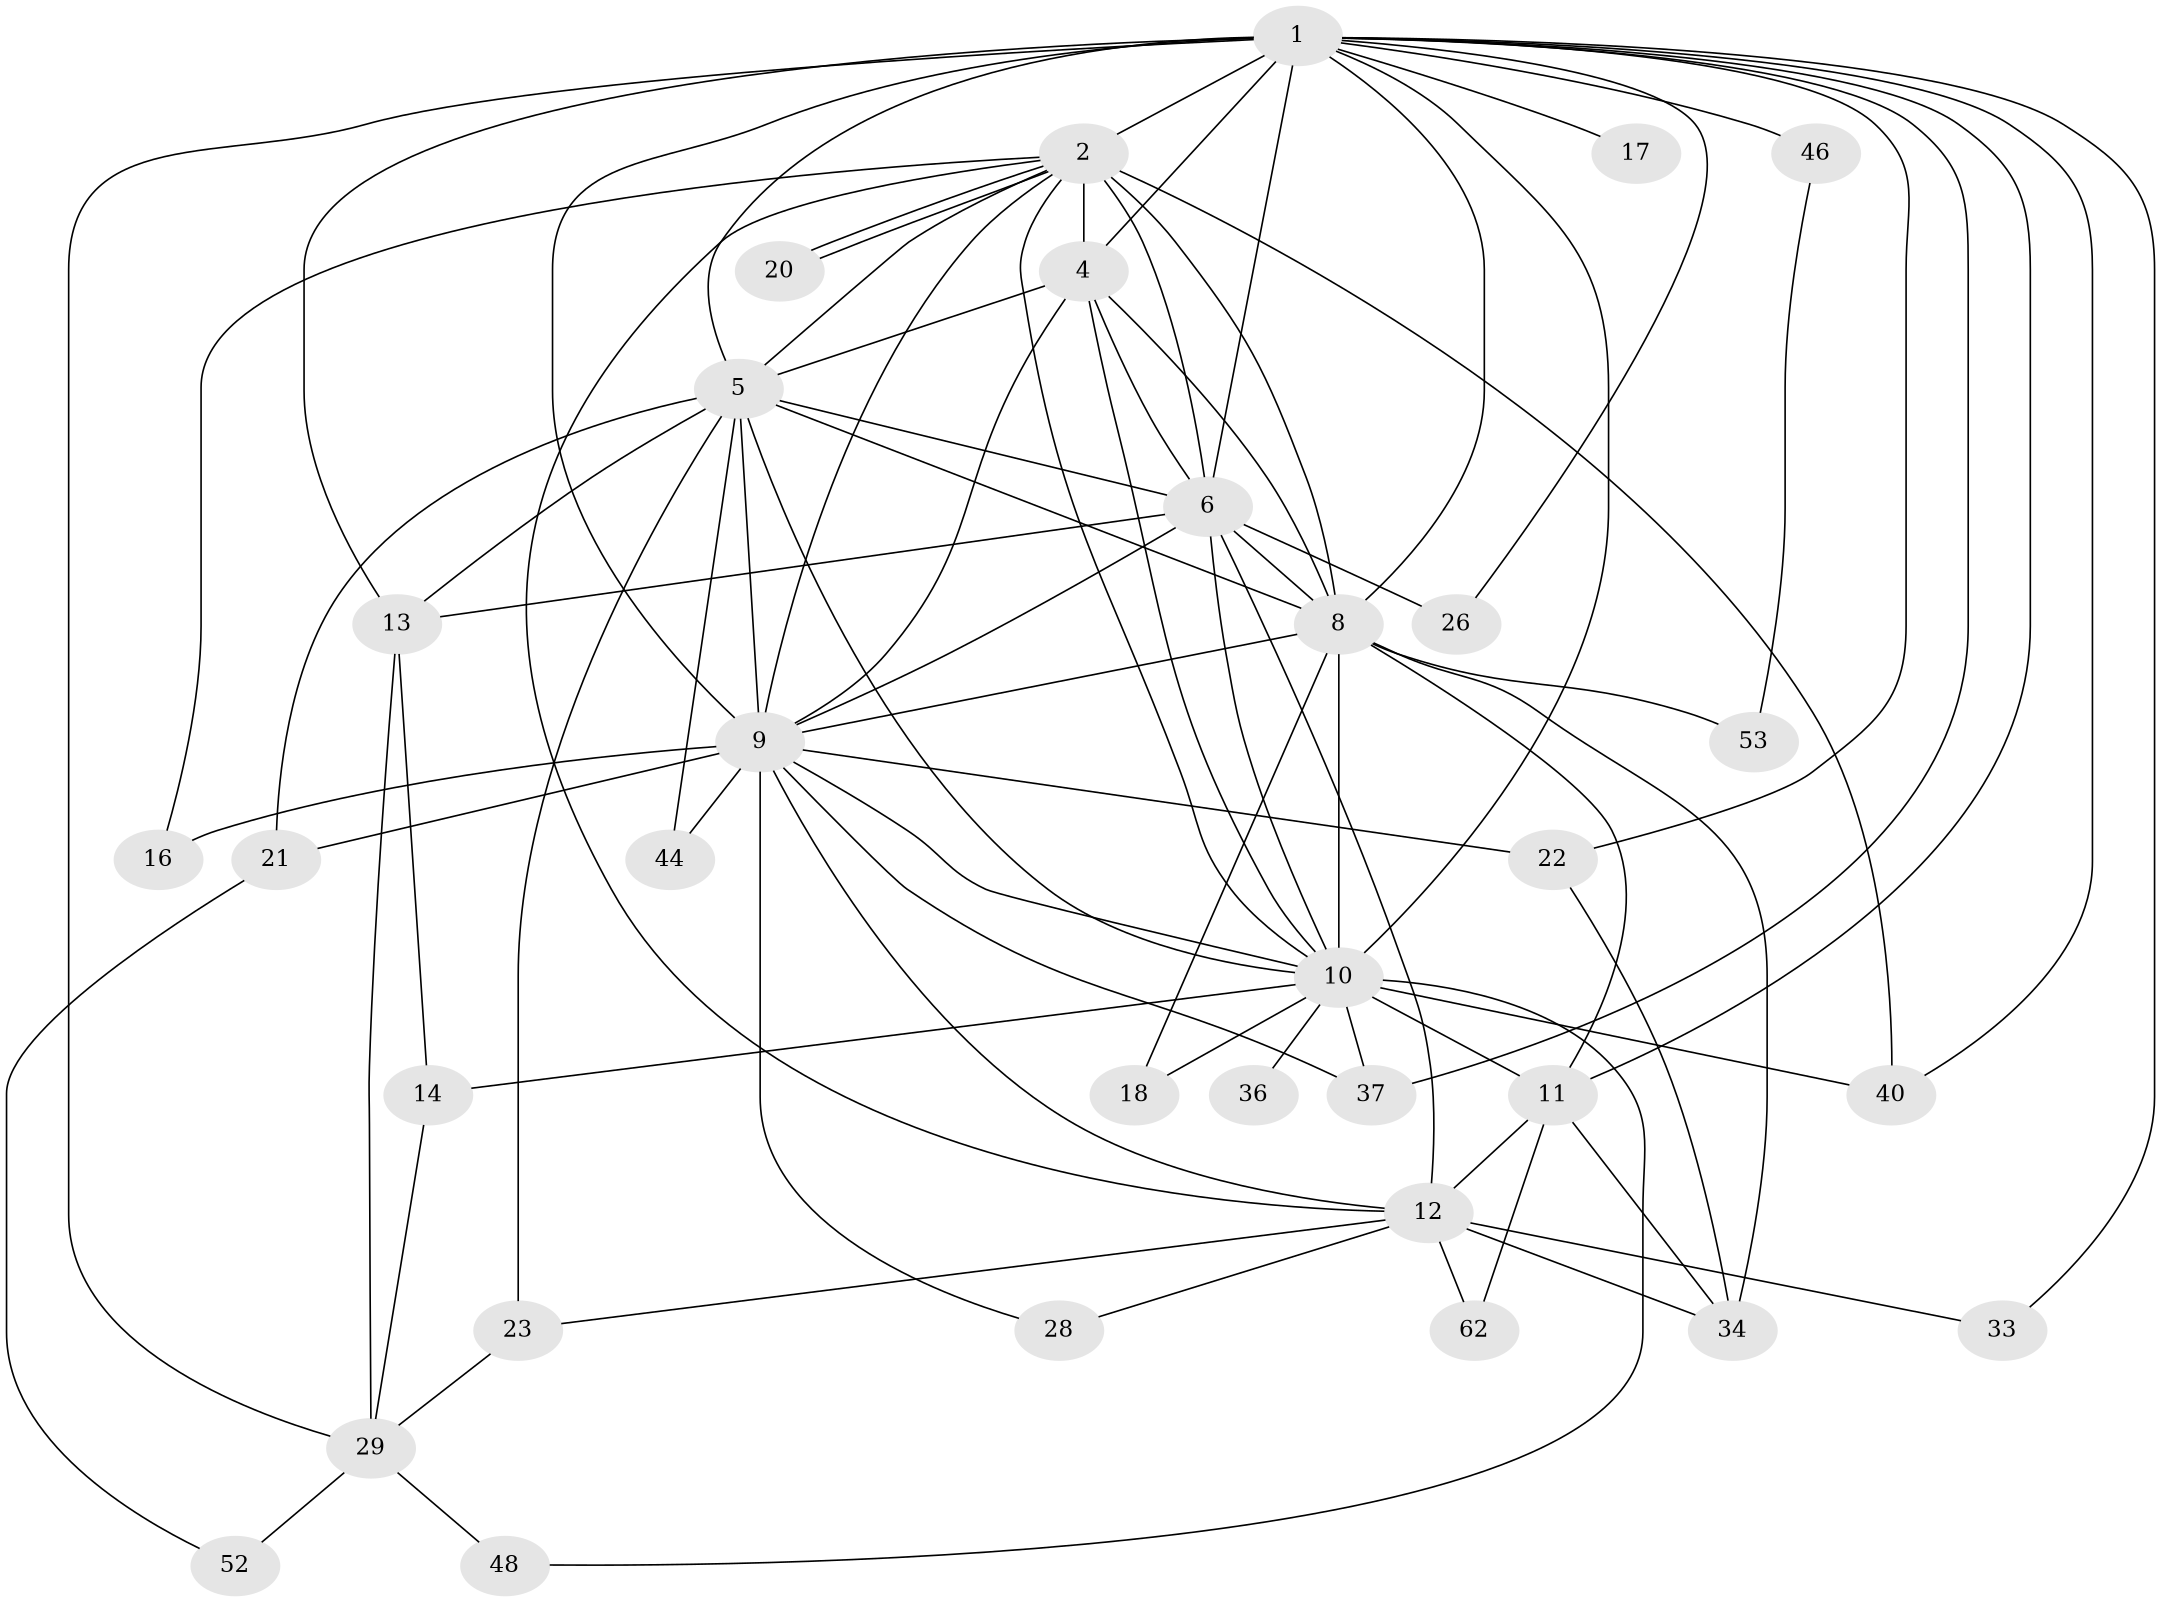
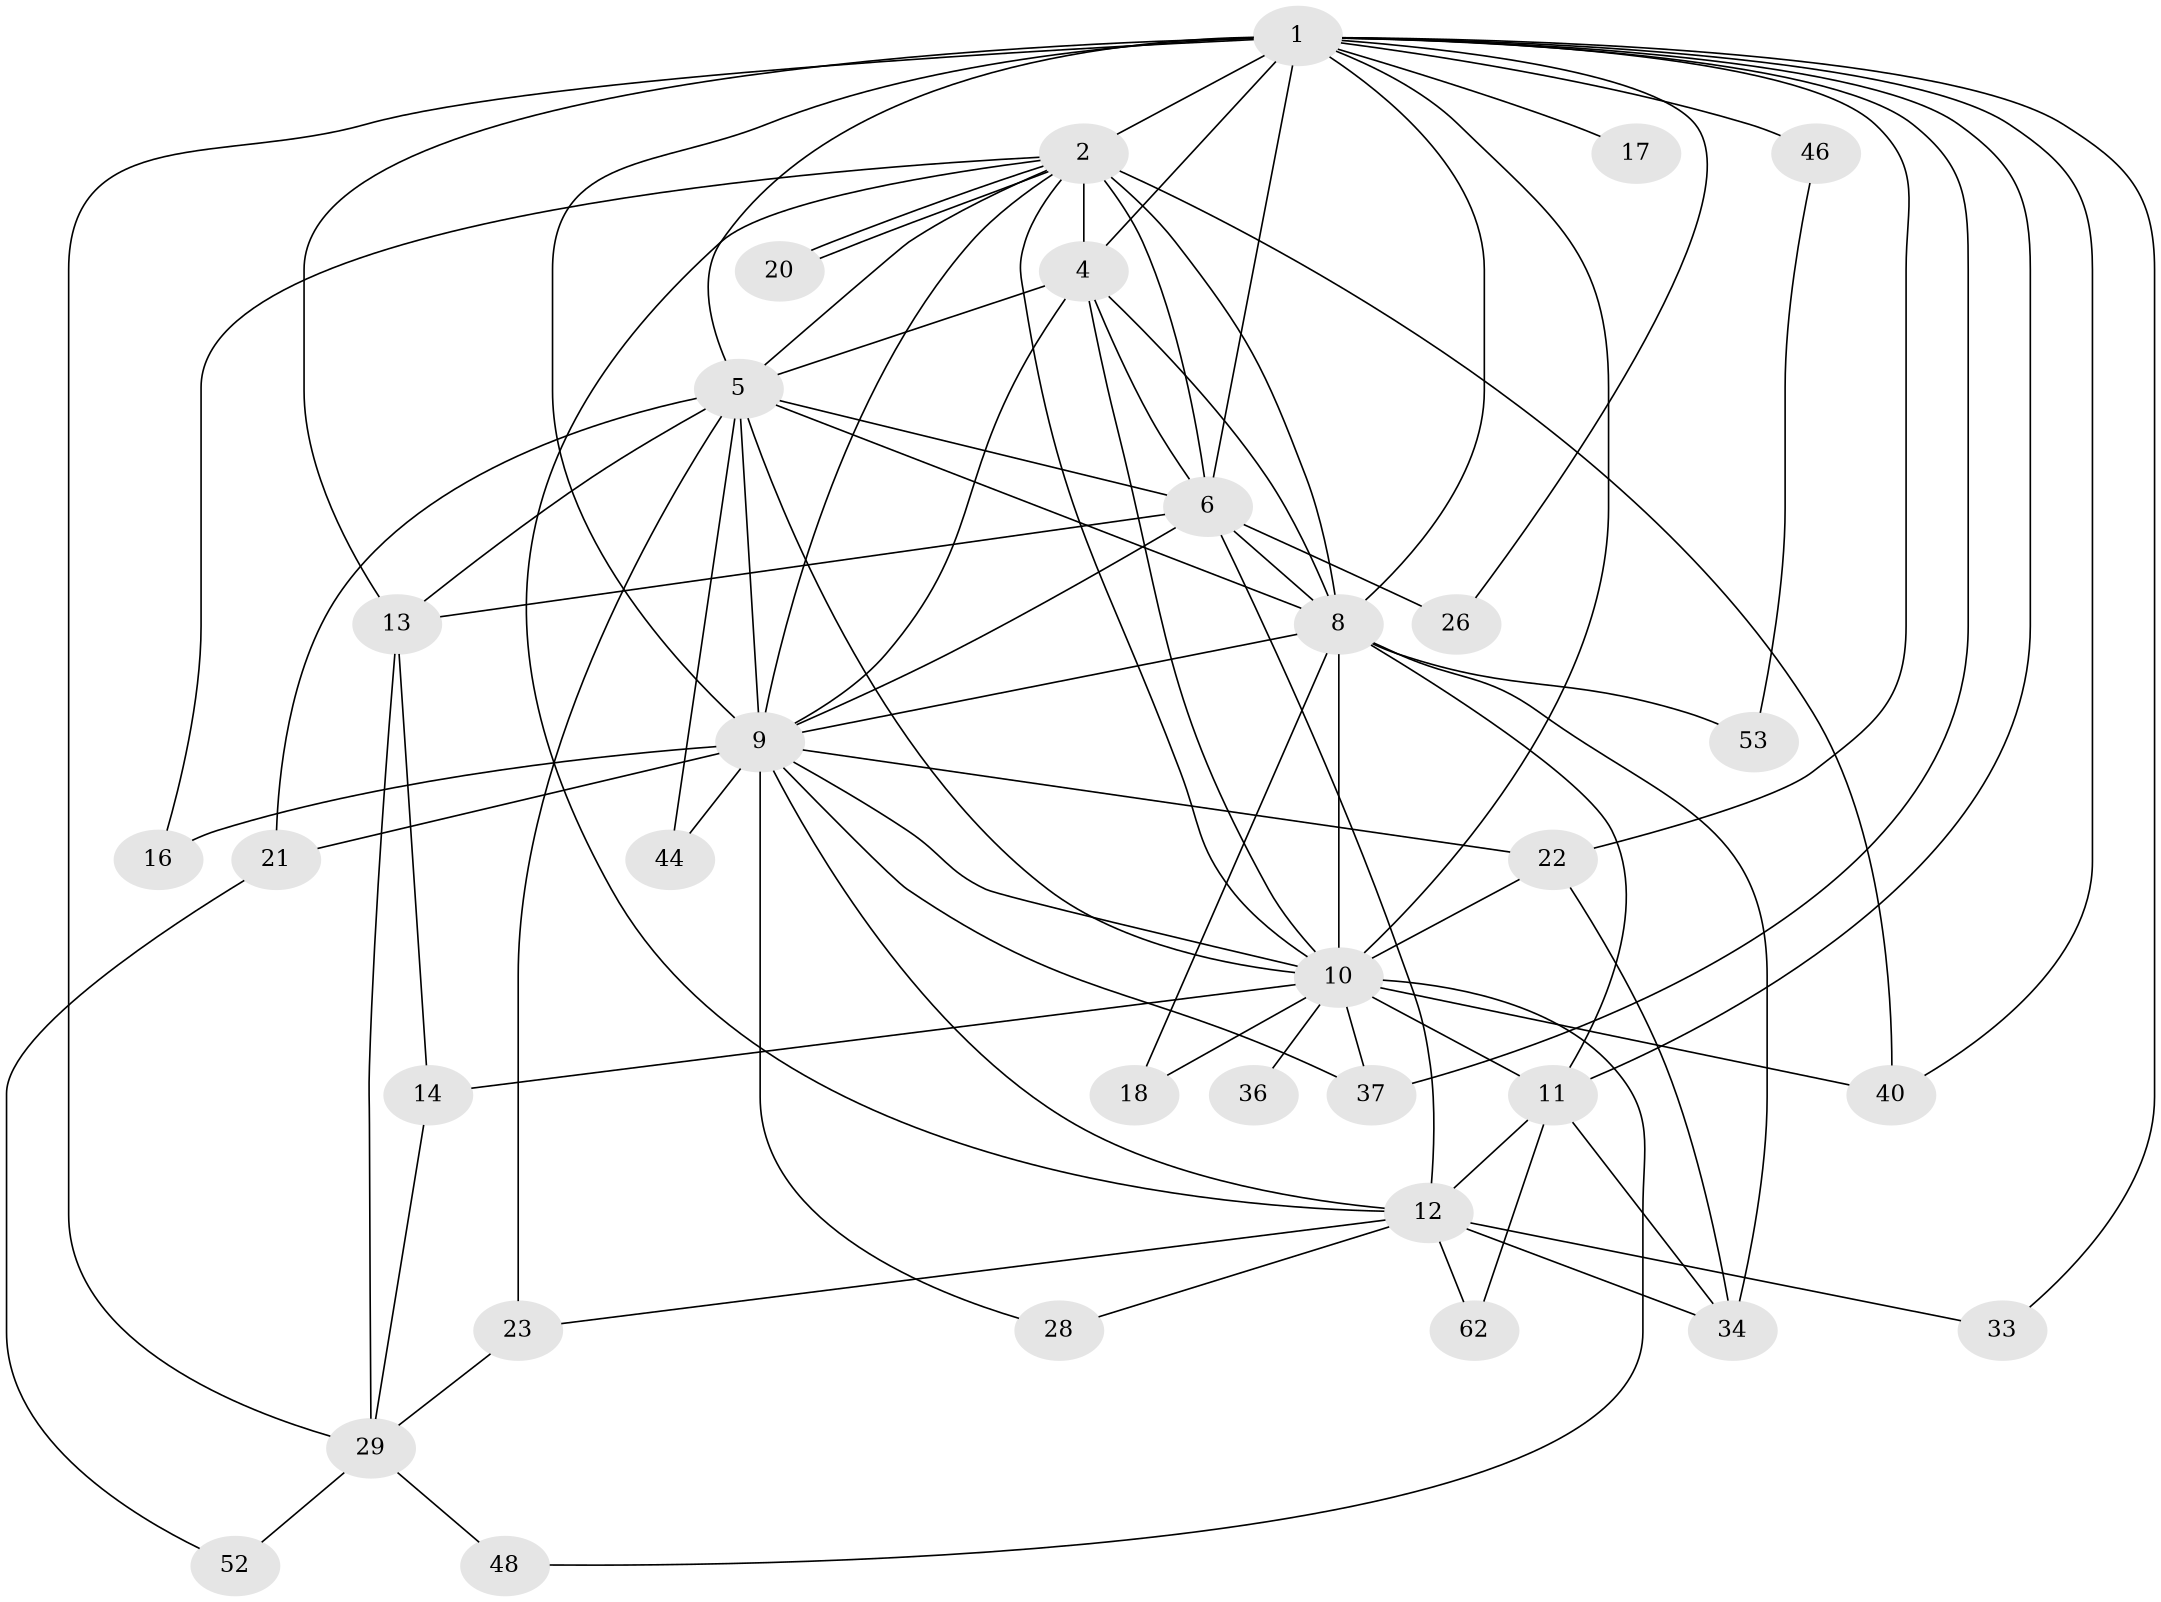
(1247, 749) -> (1446, 919)
